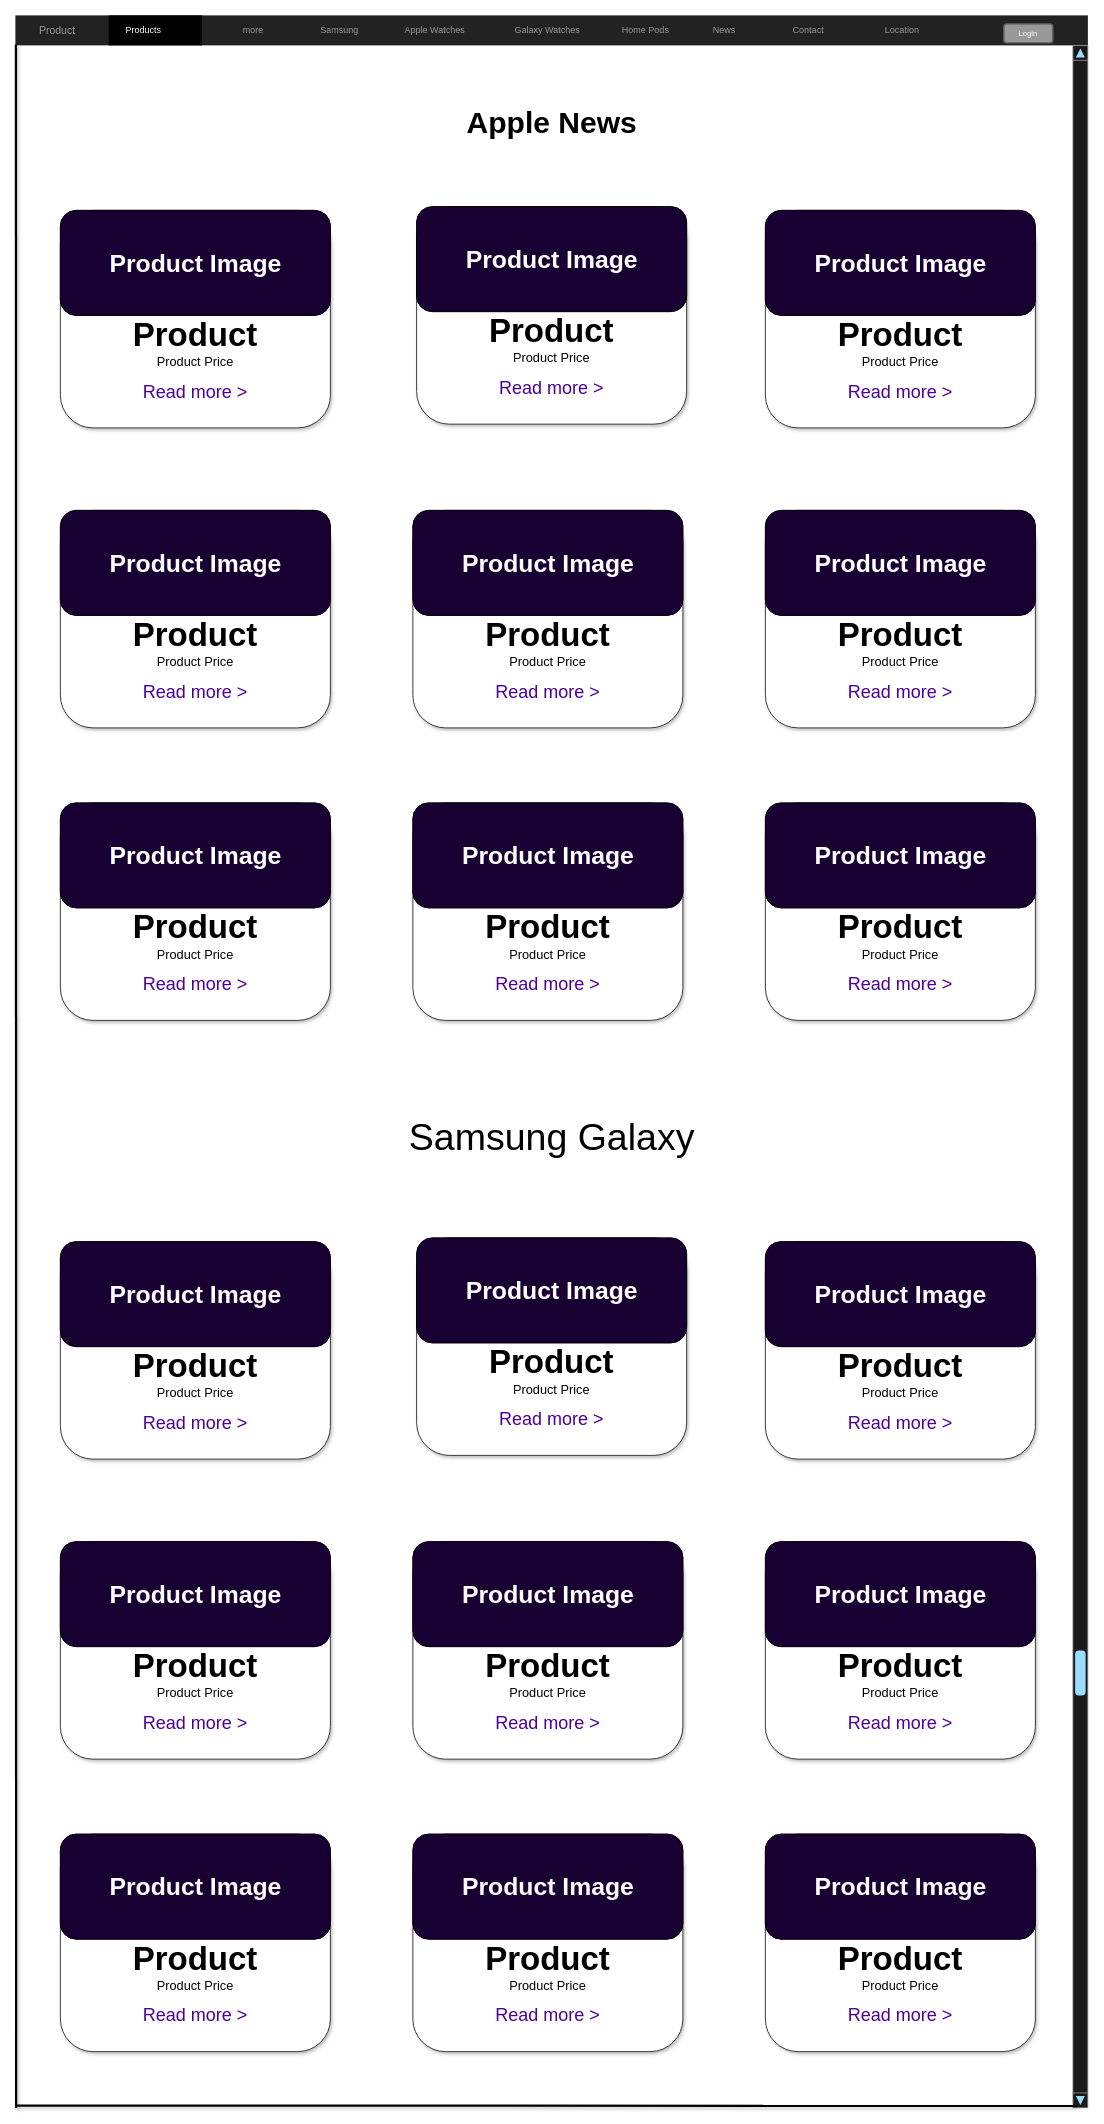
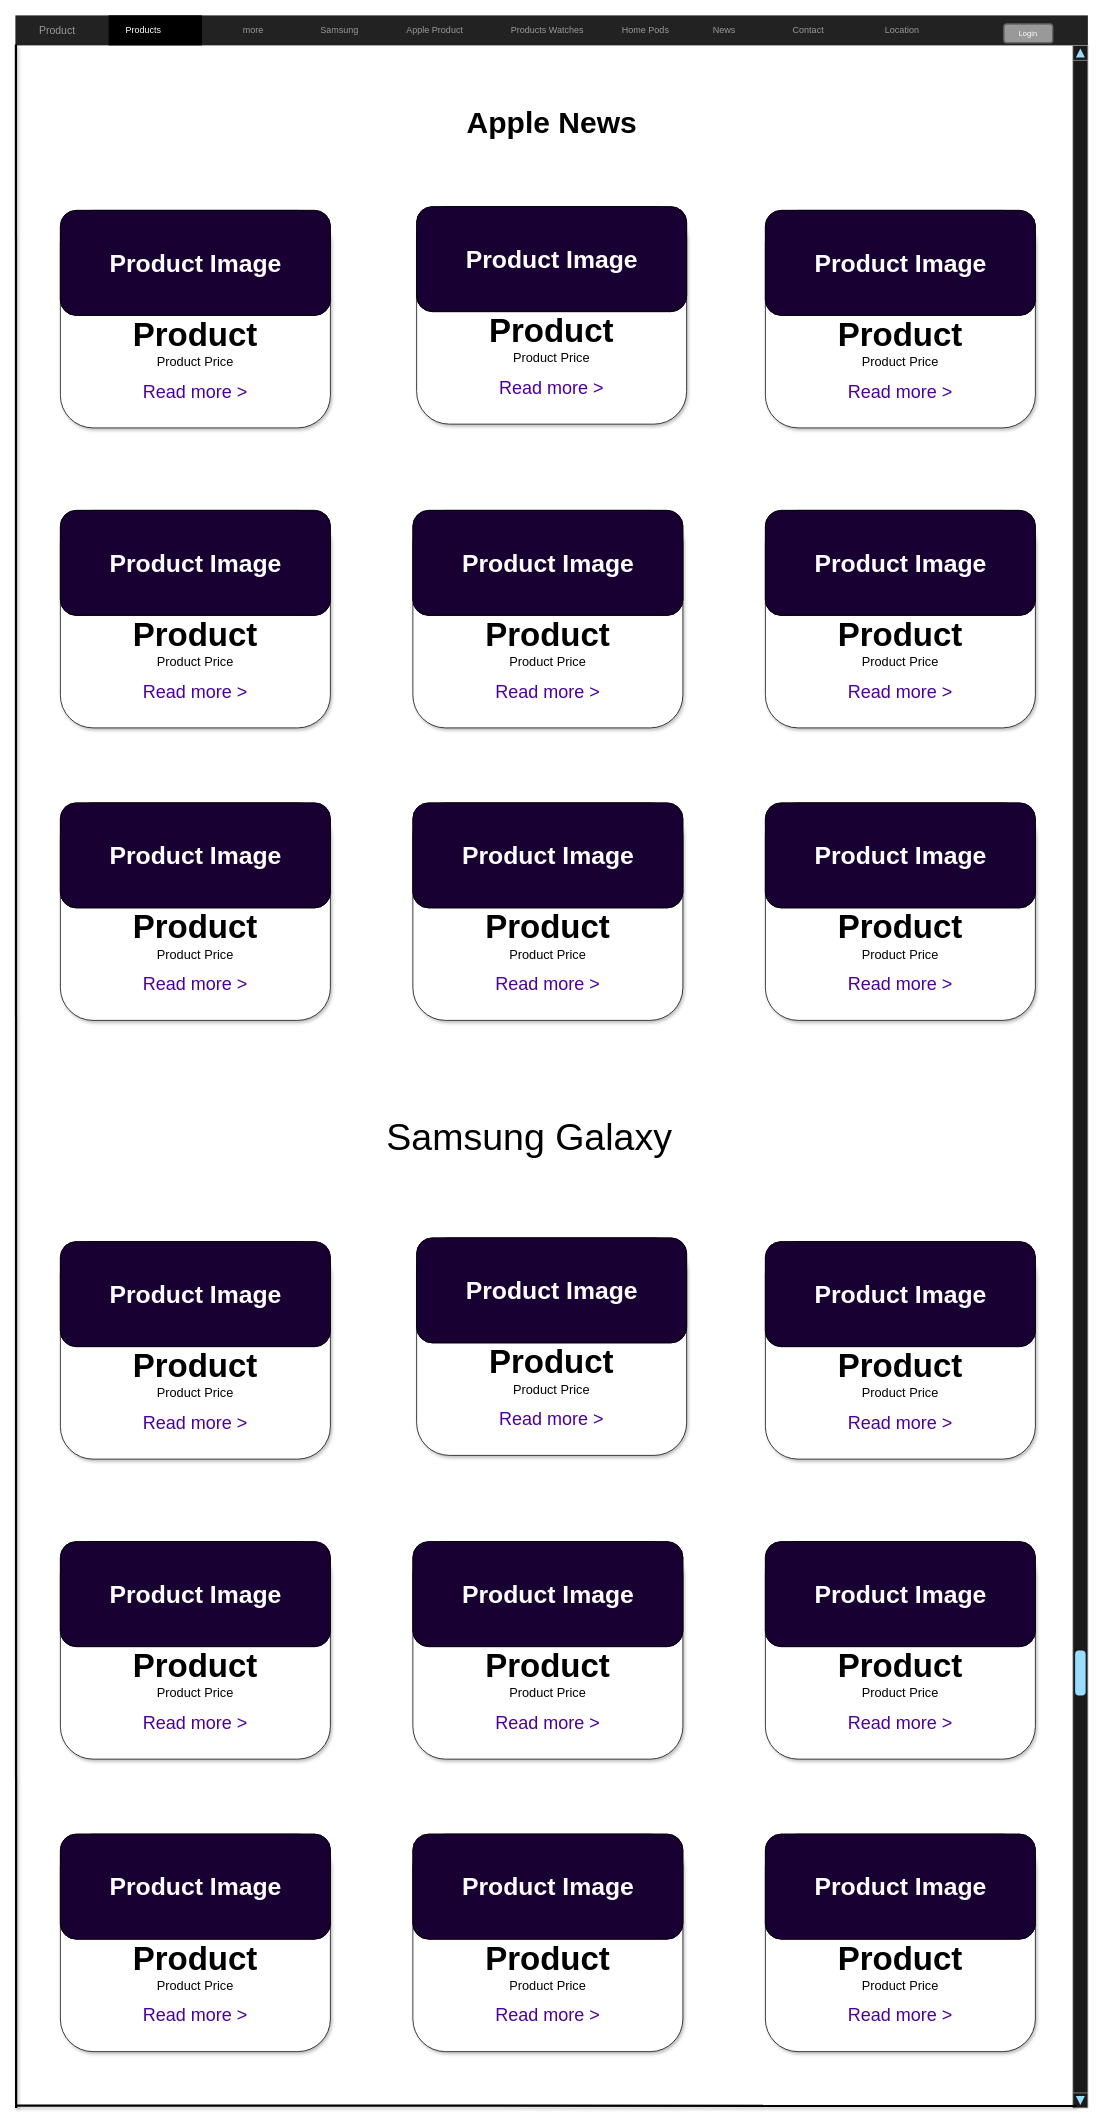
(435, 30) -> (435, 30)
(548, 30) -> (548, 30)
(552, 1137) -> (529, 1137)
